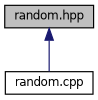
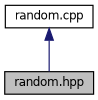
(49, 56) -> (49, 56)
